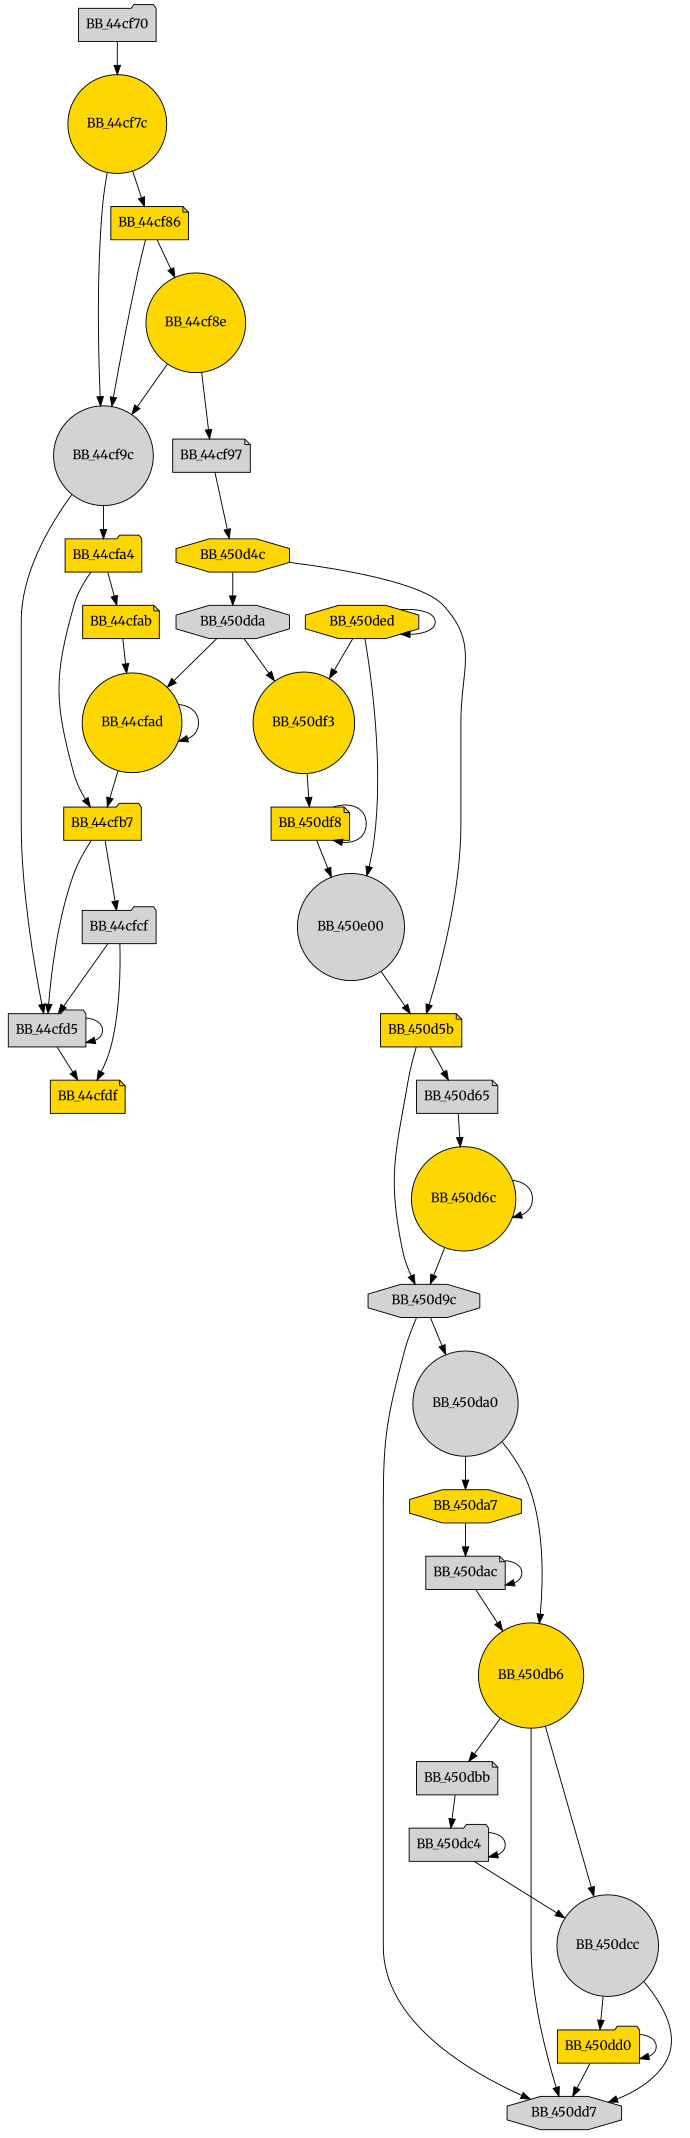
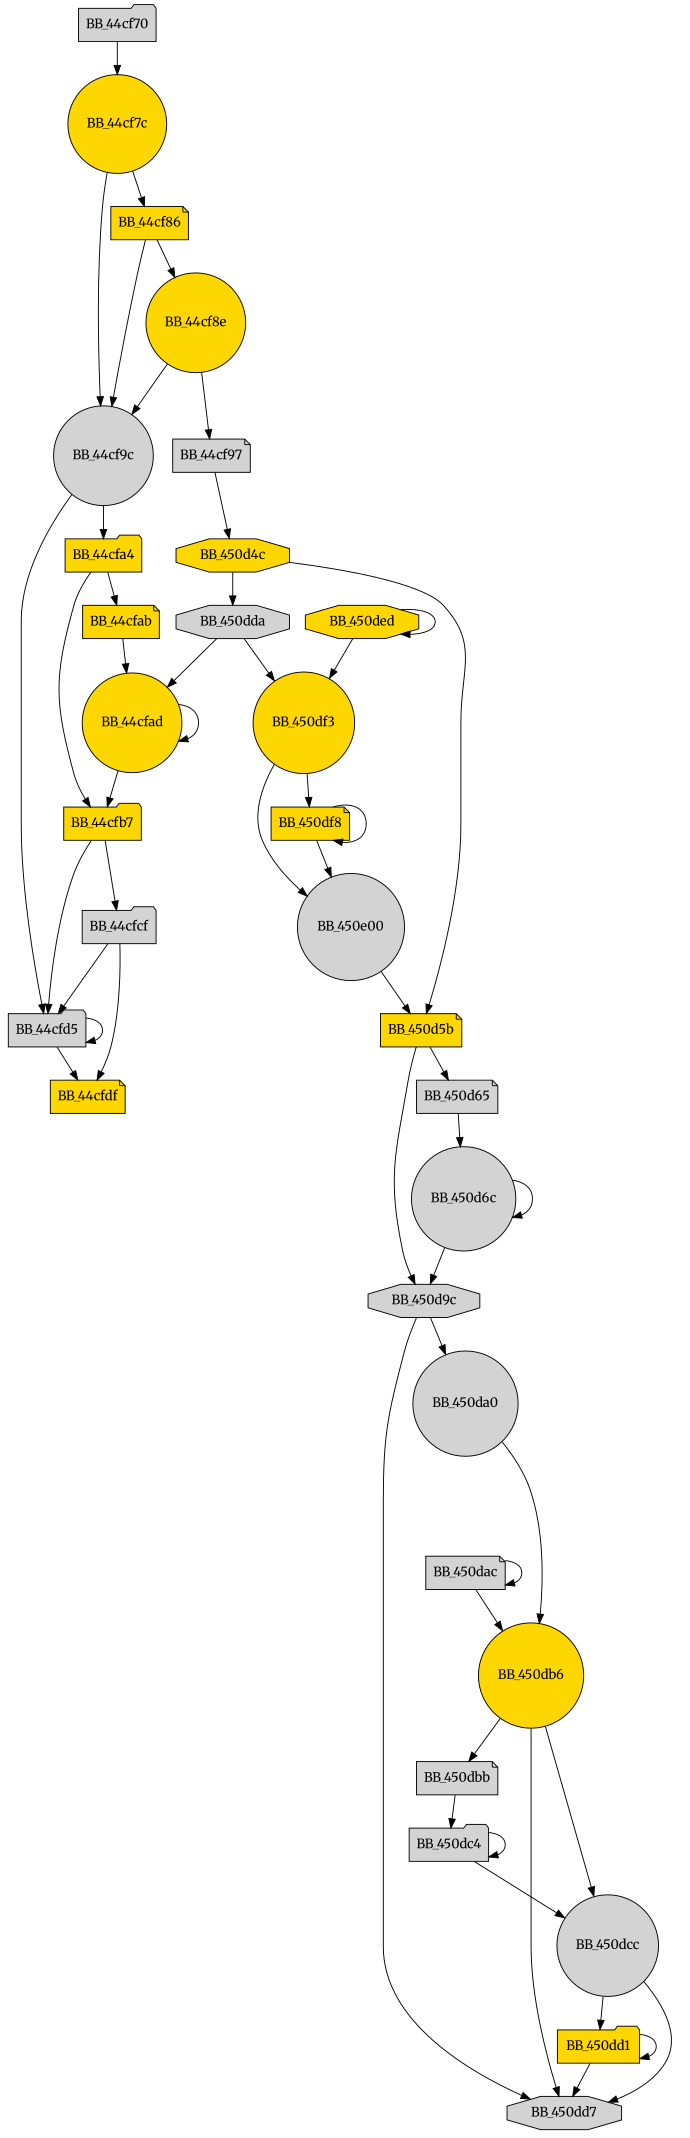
(377, 753) -> (260, 832)
(464, 1199) -> (464, 1199)
(466, 1506) -> none
(598, 2047) -> (598, 2047)
